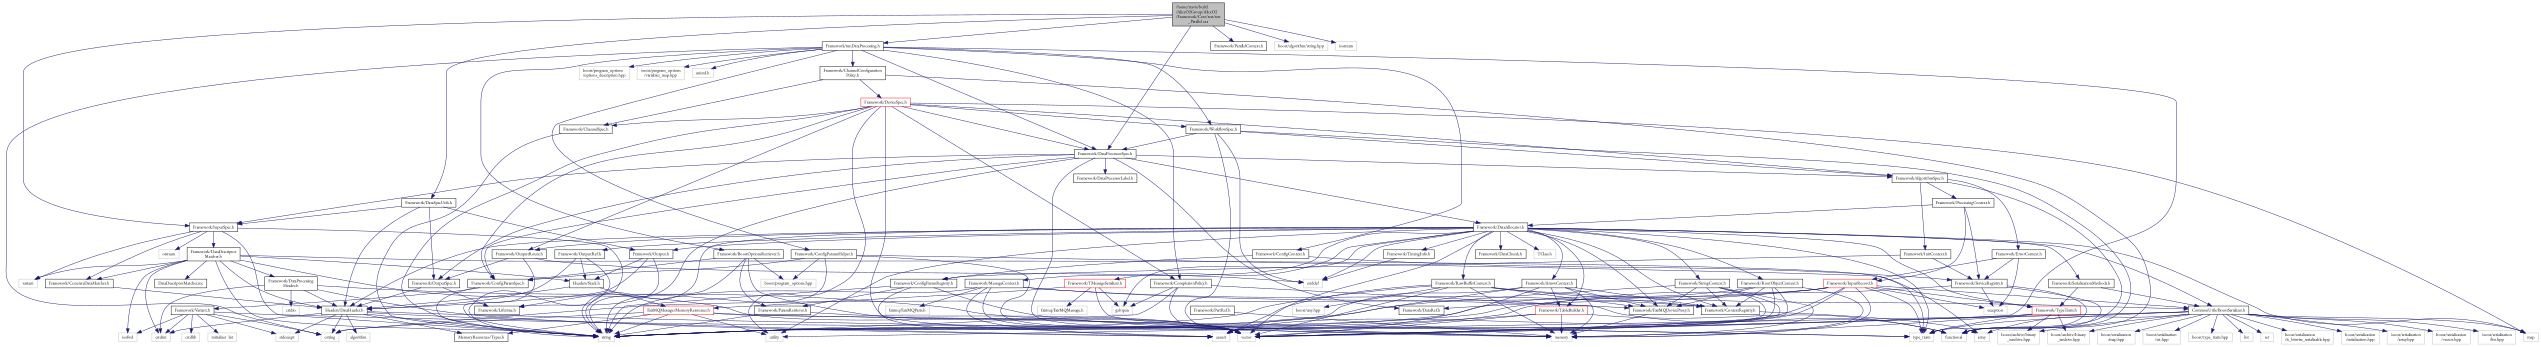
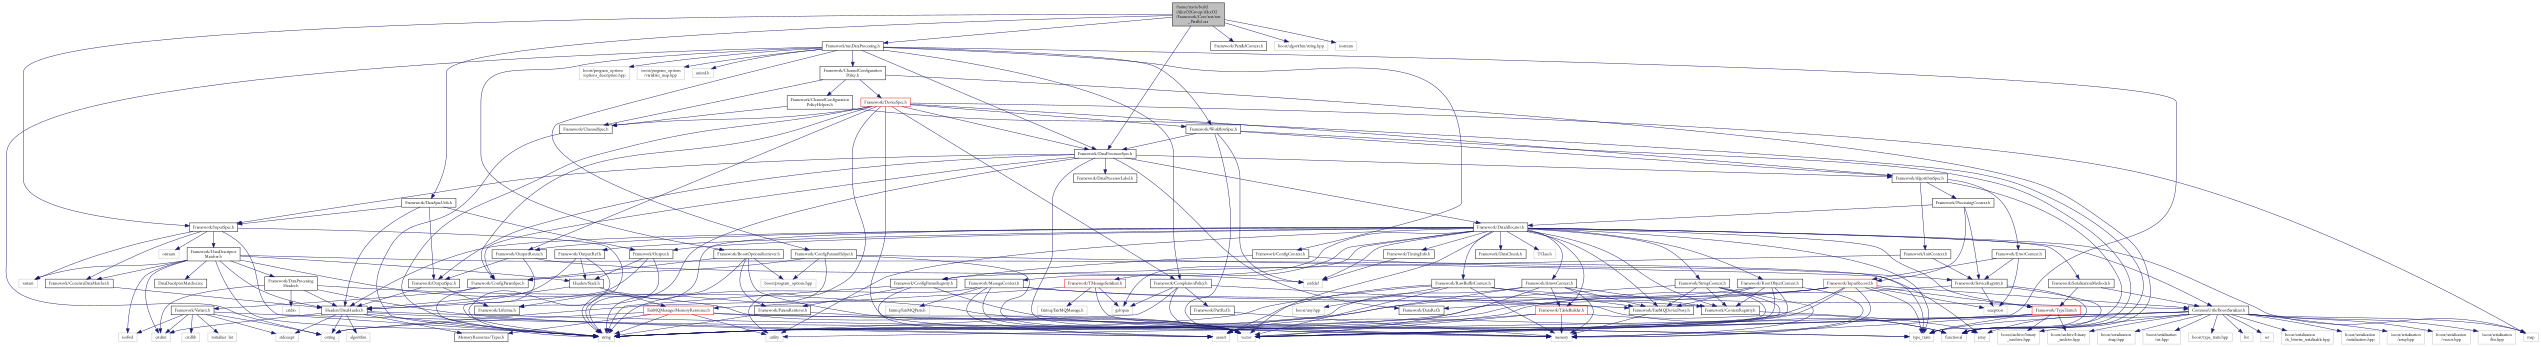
none -> (820, 102)
none -> (1192, 293)
(1595, 297) -> none
